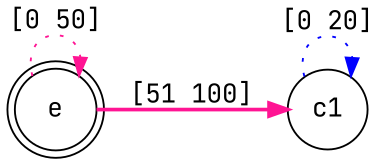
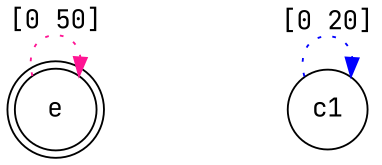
(183, 110) -> none
